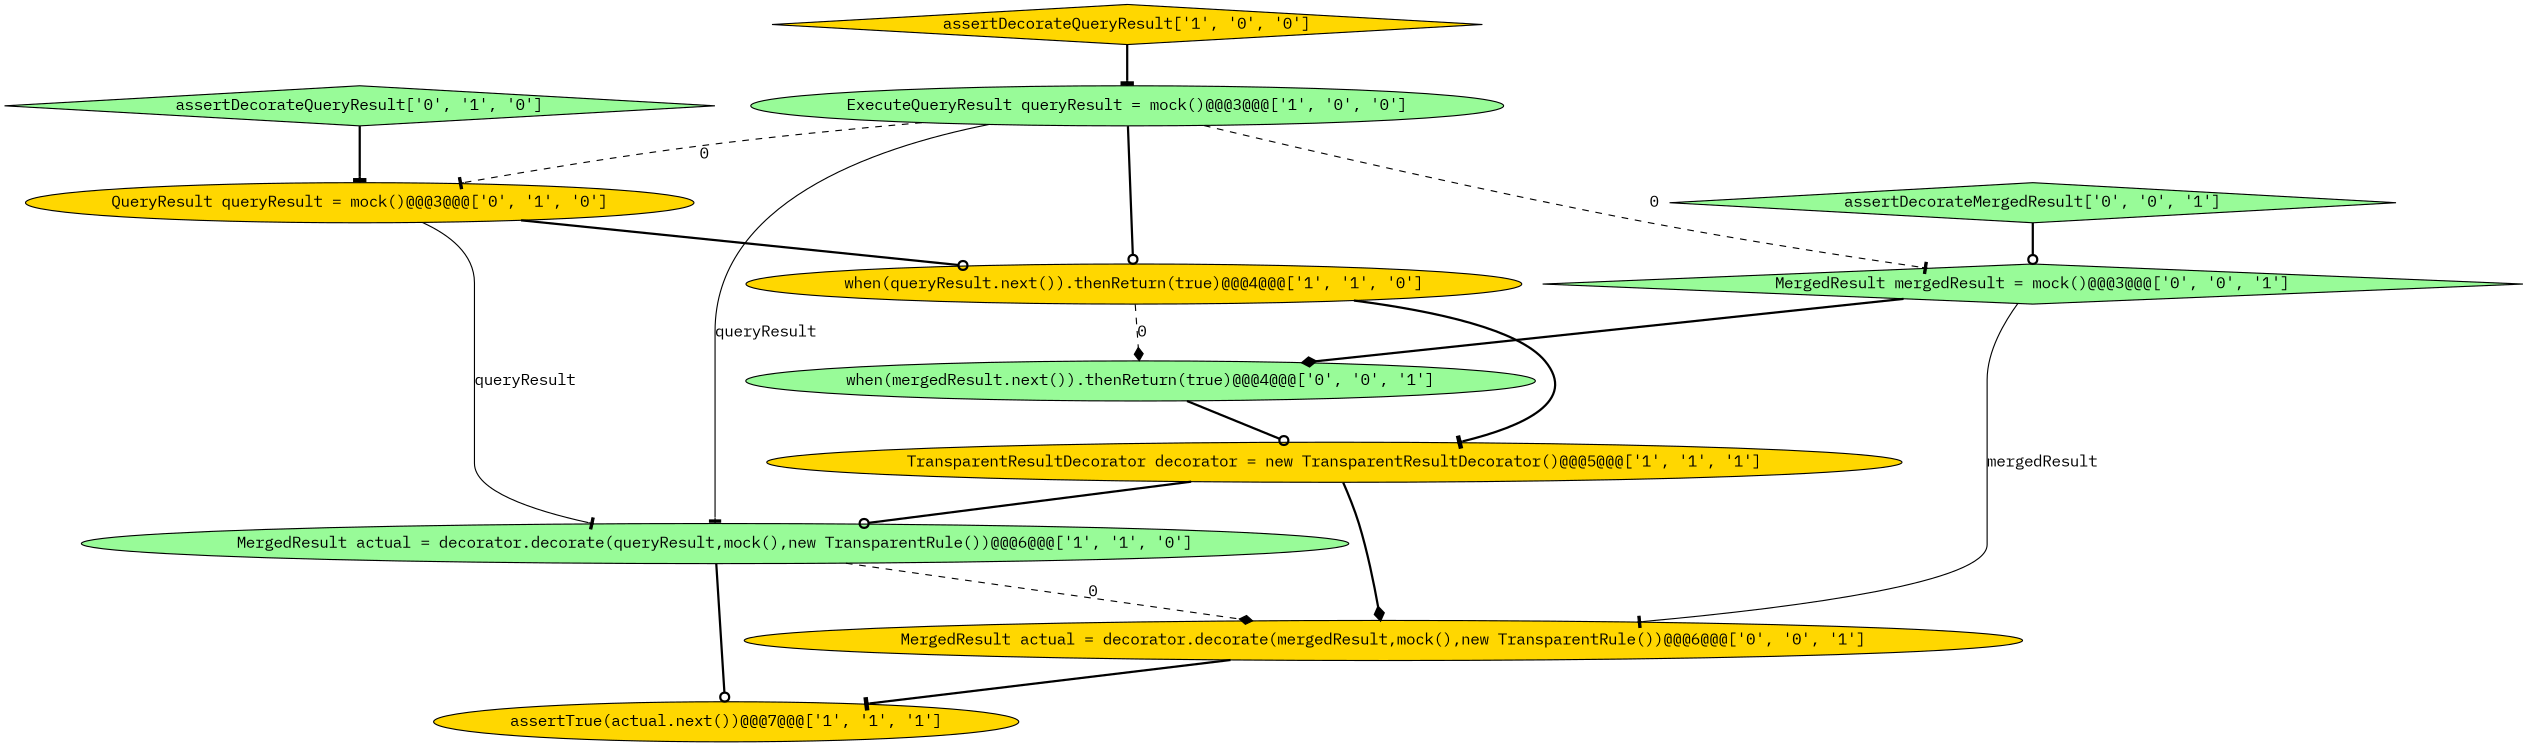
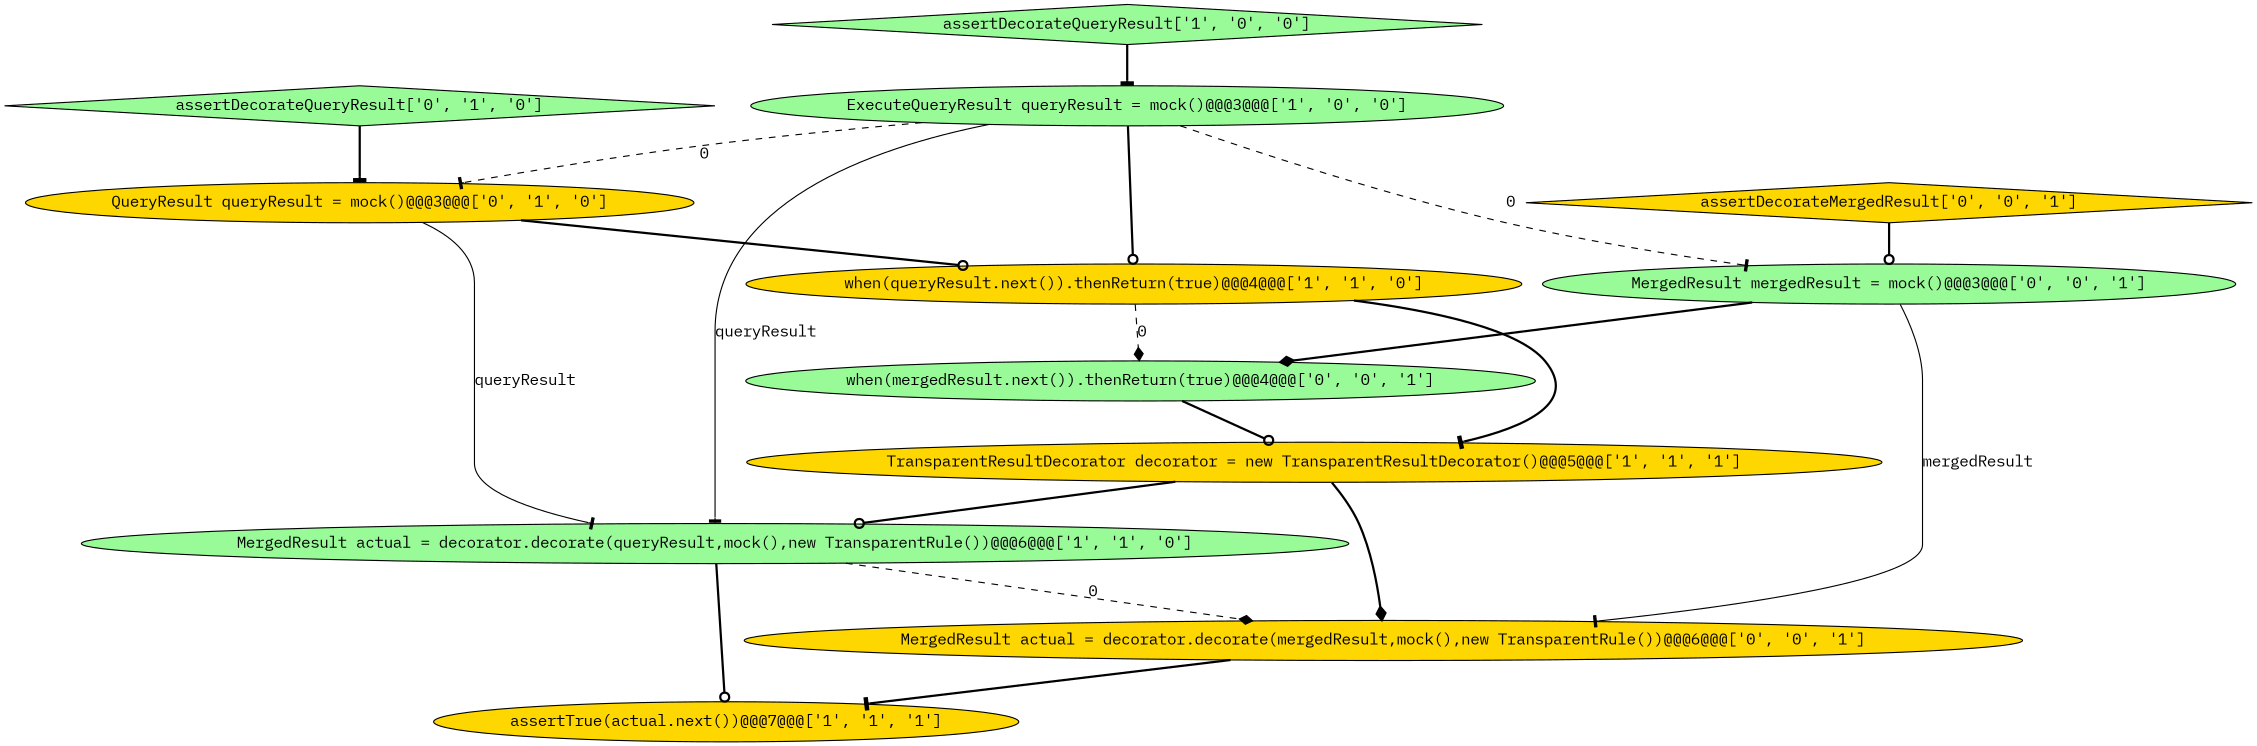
(1127, 25) -> (1127, 25)
(2033, 203) -> (1889, 203)
(2033, 284) -> (1889, 284)
